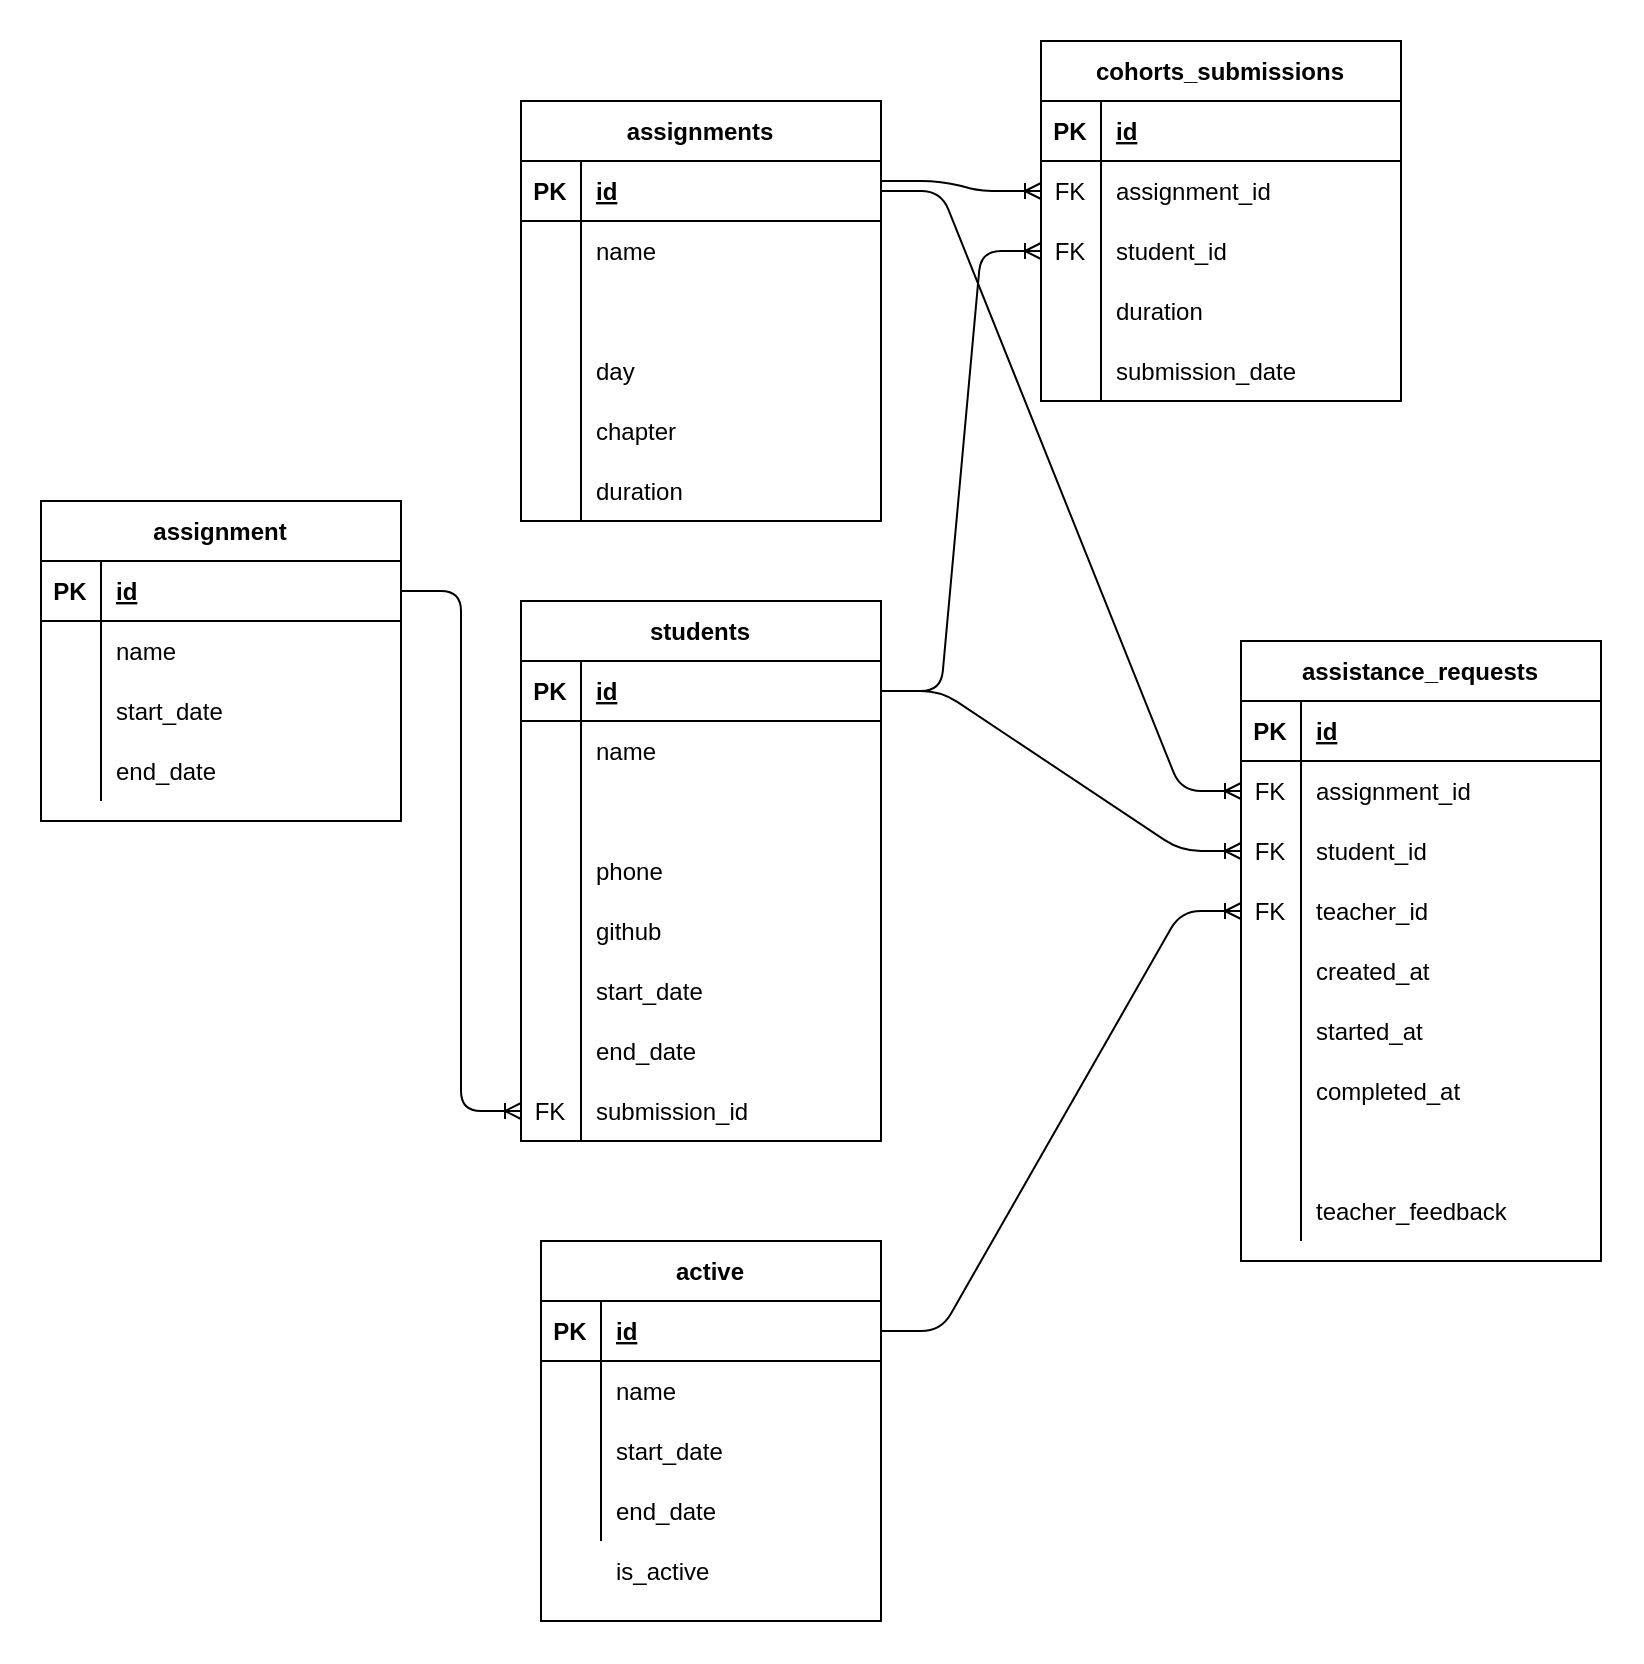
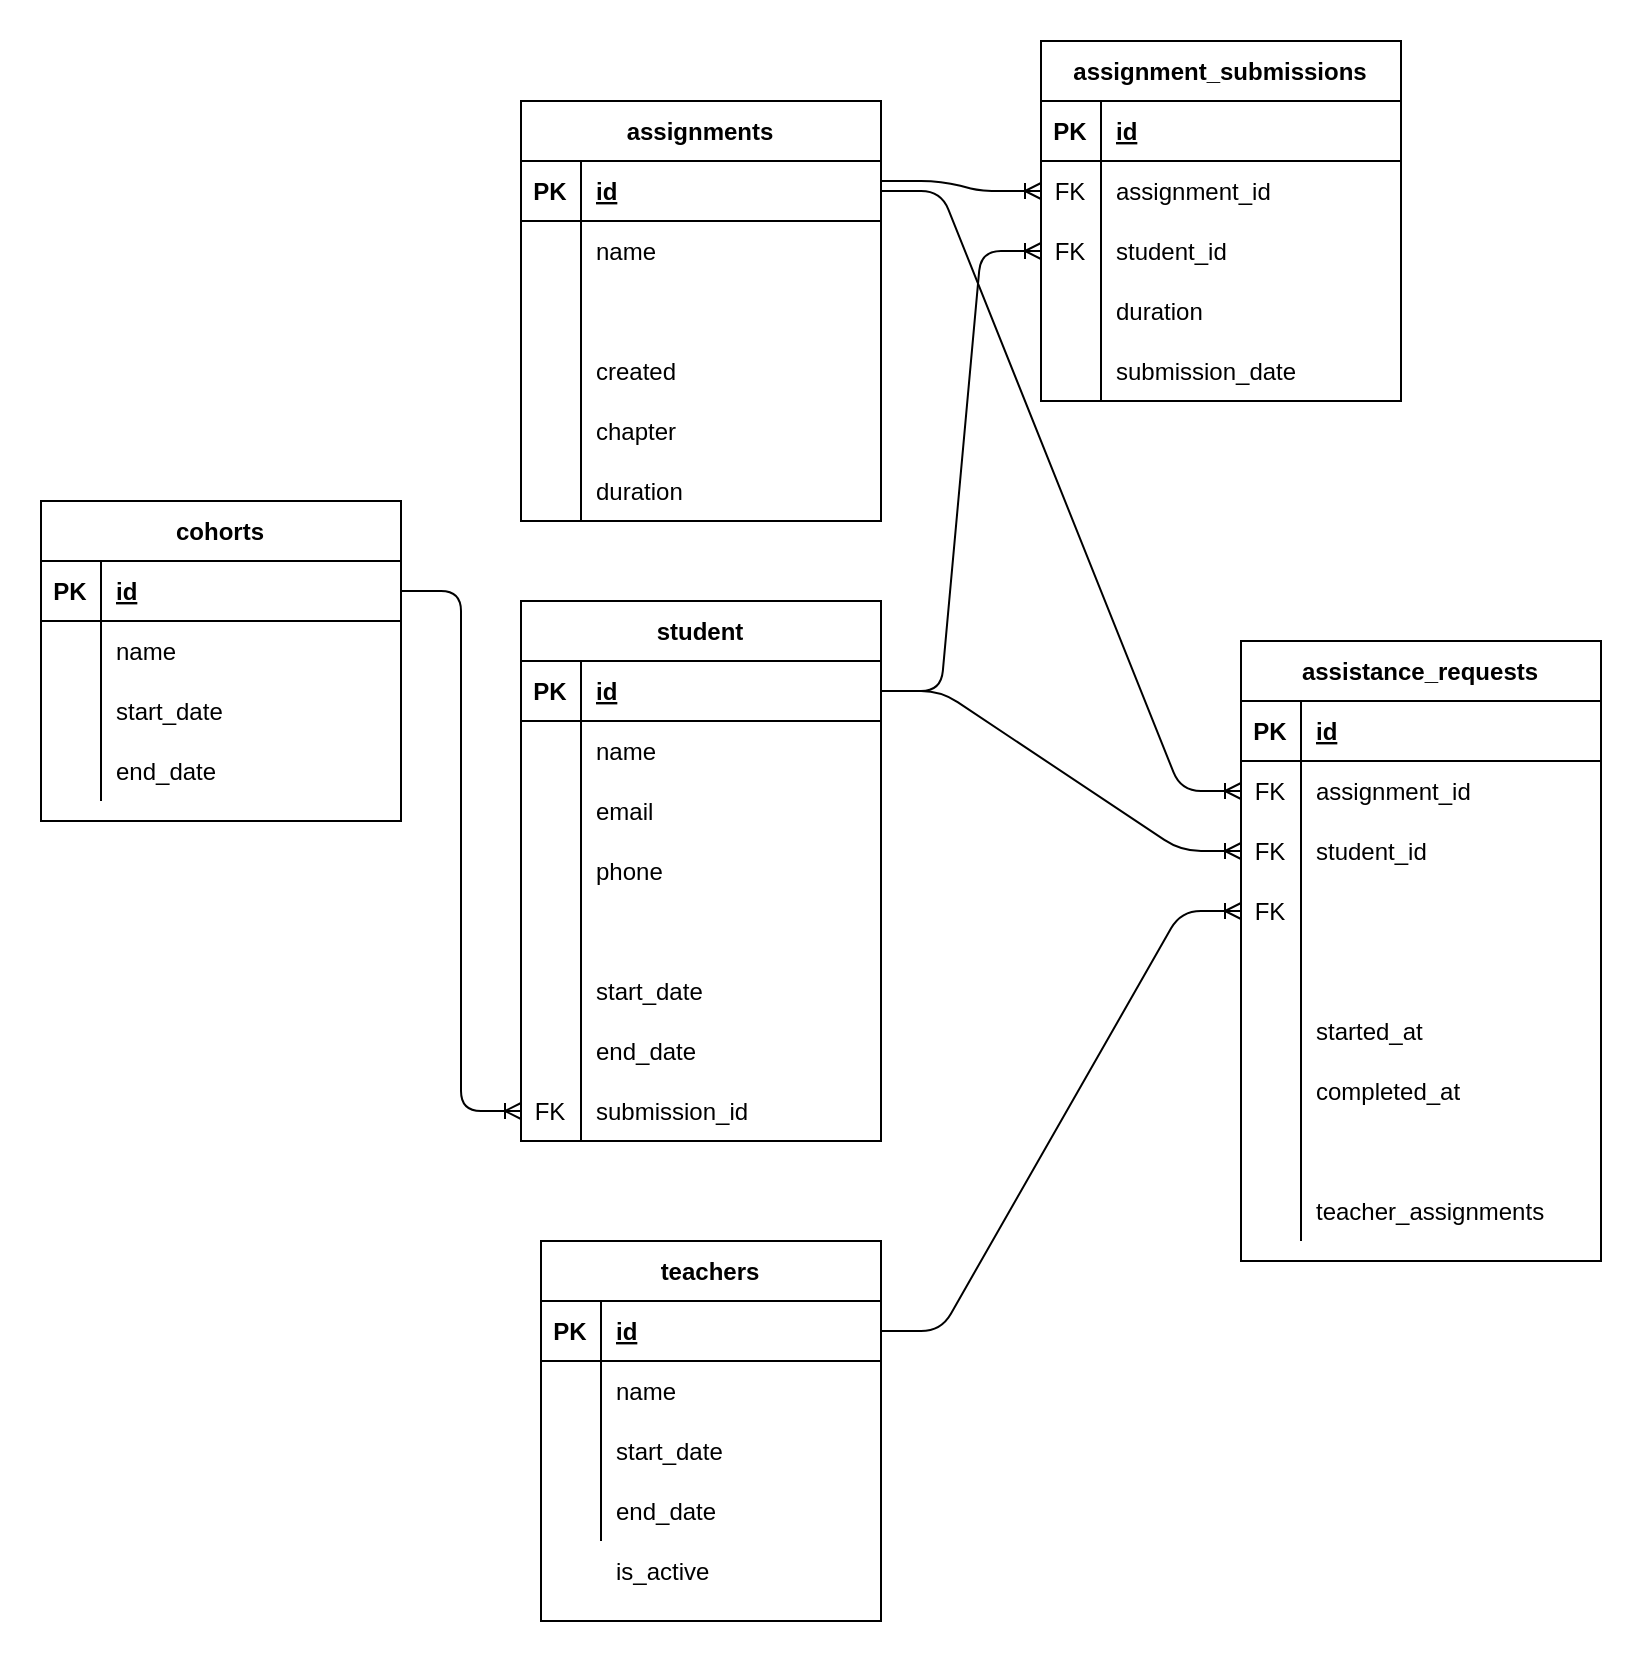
(1220, 72) -> (1220, 72)
(616, 372) -> (643, 372)
(220, 532) -> (220, 532)
(700, 632) -> (700, 632)
none -> (731, 811)
(1451, 911) -> none
(731, 931) -> none
(1451, 971) -> none
(1424, 1212) -> (1441, 1212)
(710, 1272) -> (710, 1272)
